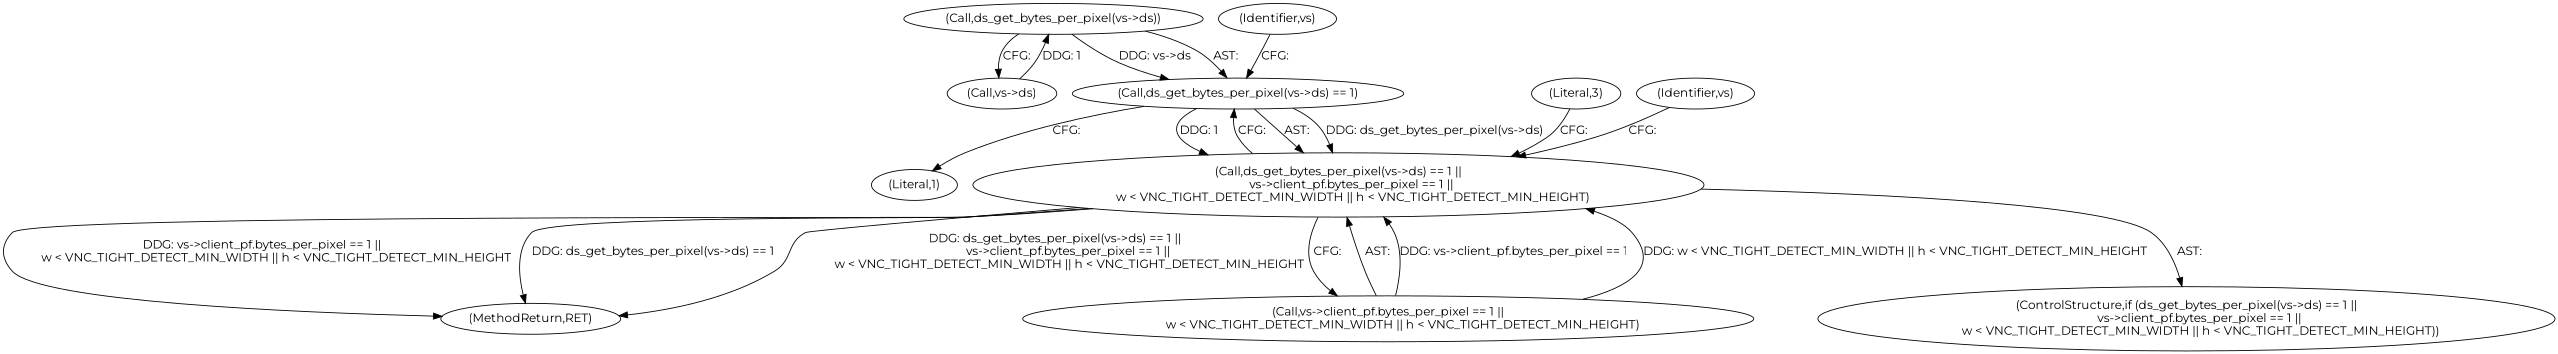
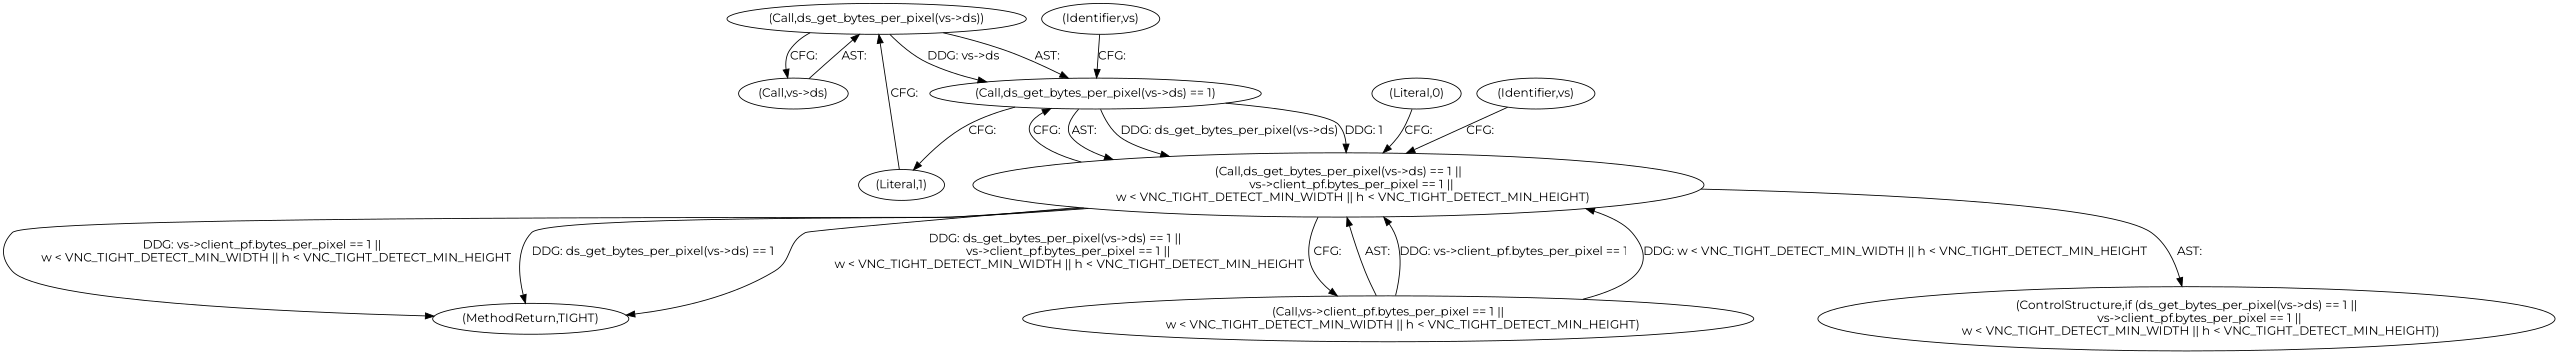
(1062, 56) -> (856, 56)
(1576, 94) -> (1417, 94)
none -> (890, 106)
(531, 319) -> (531, 319)
